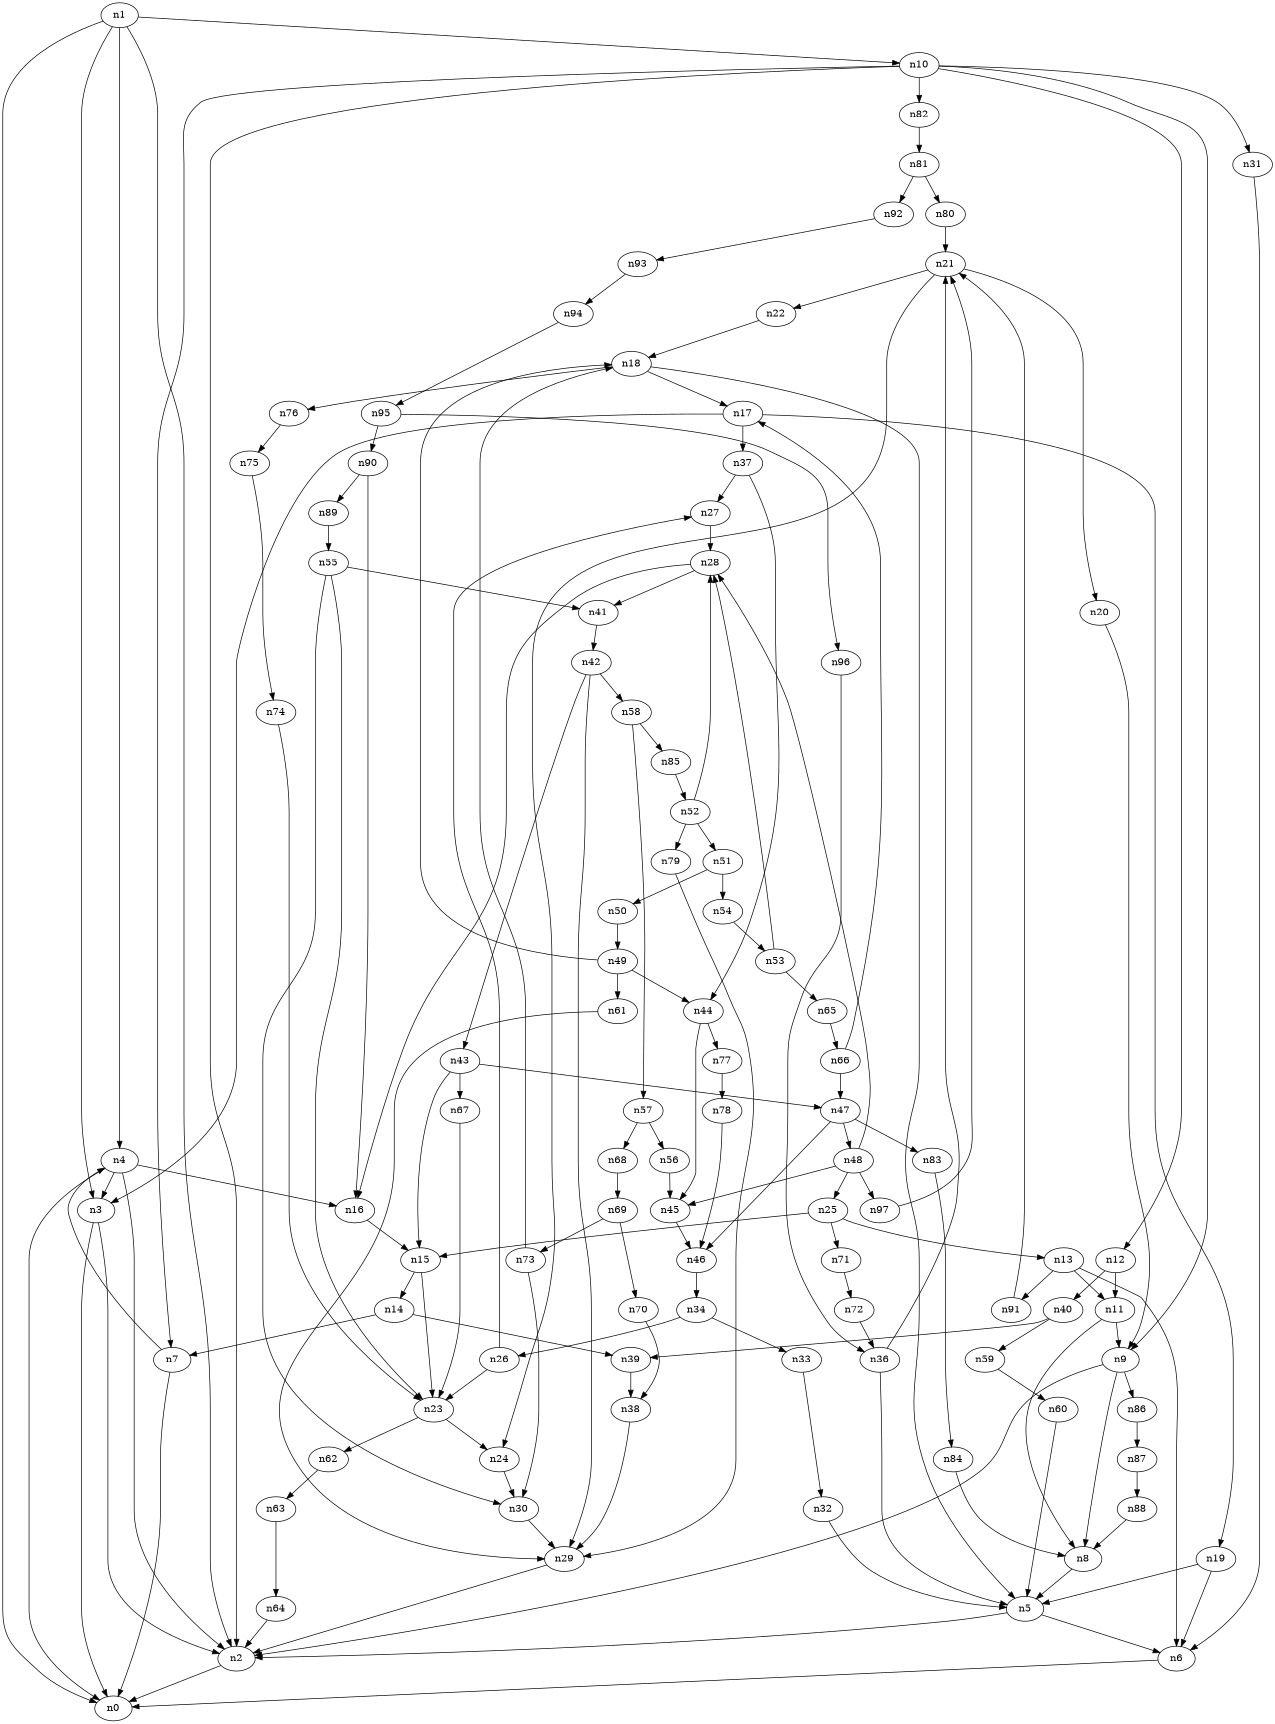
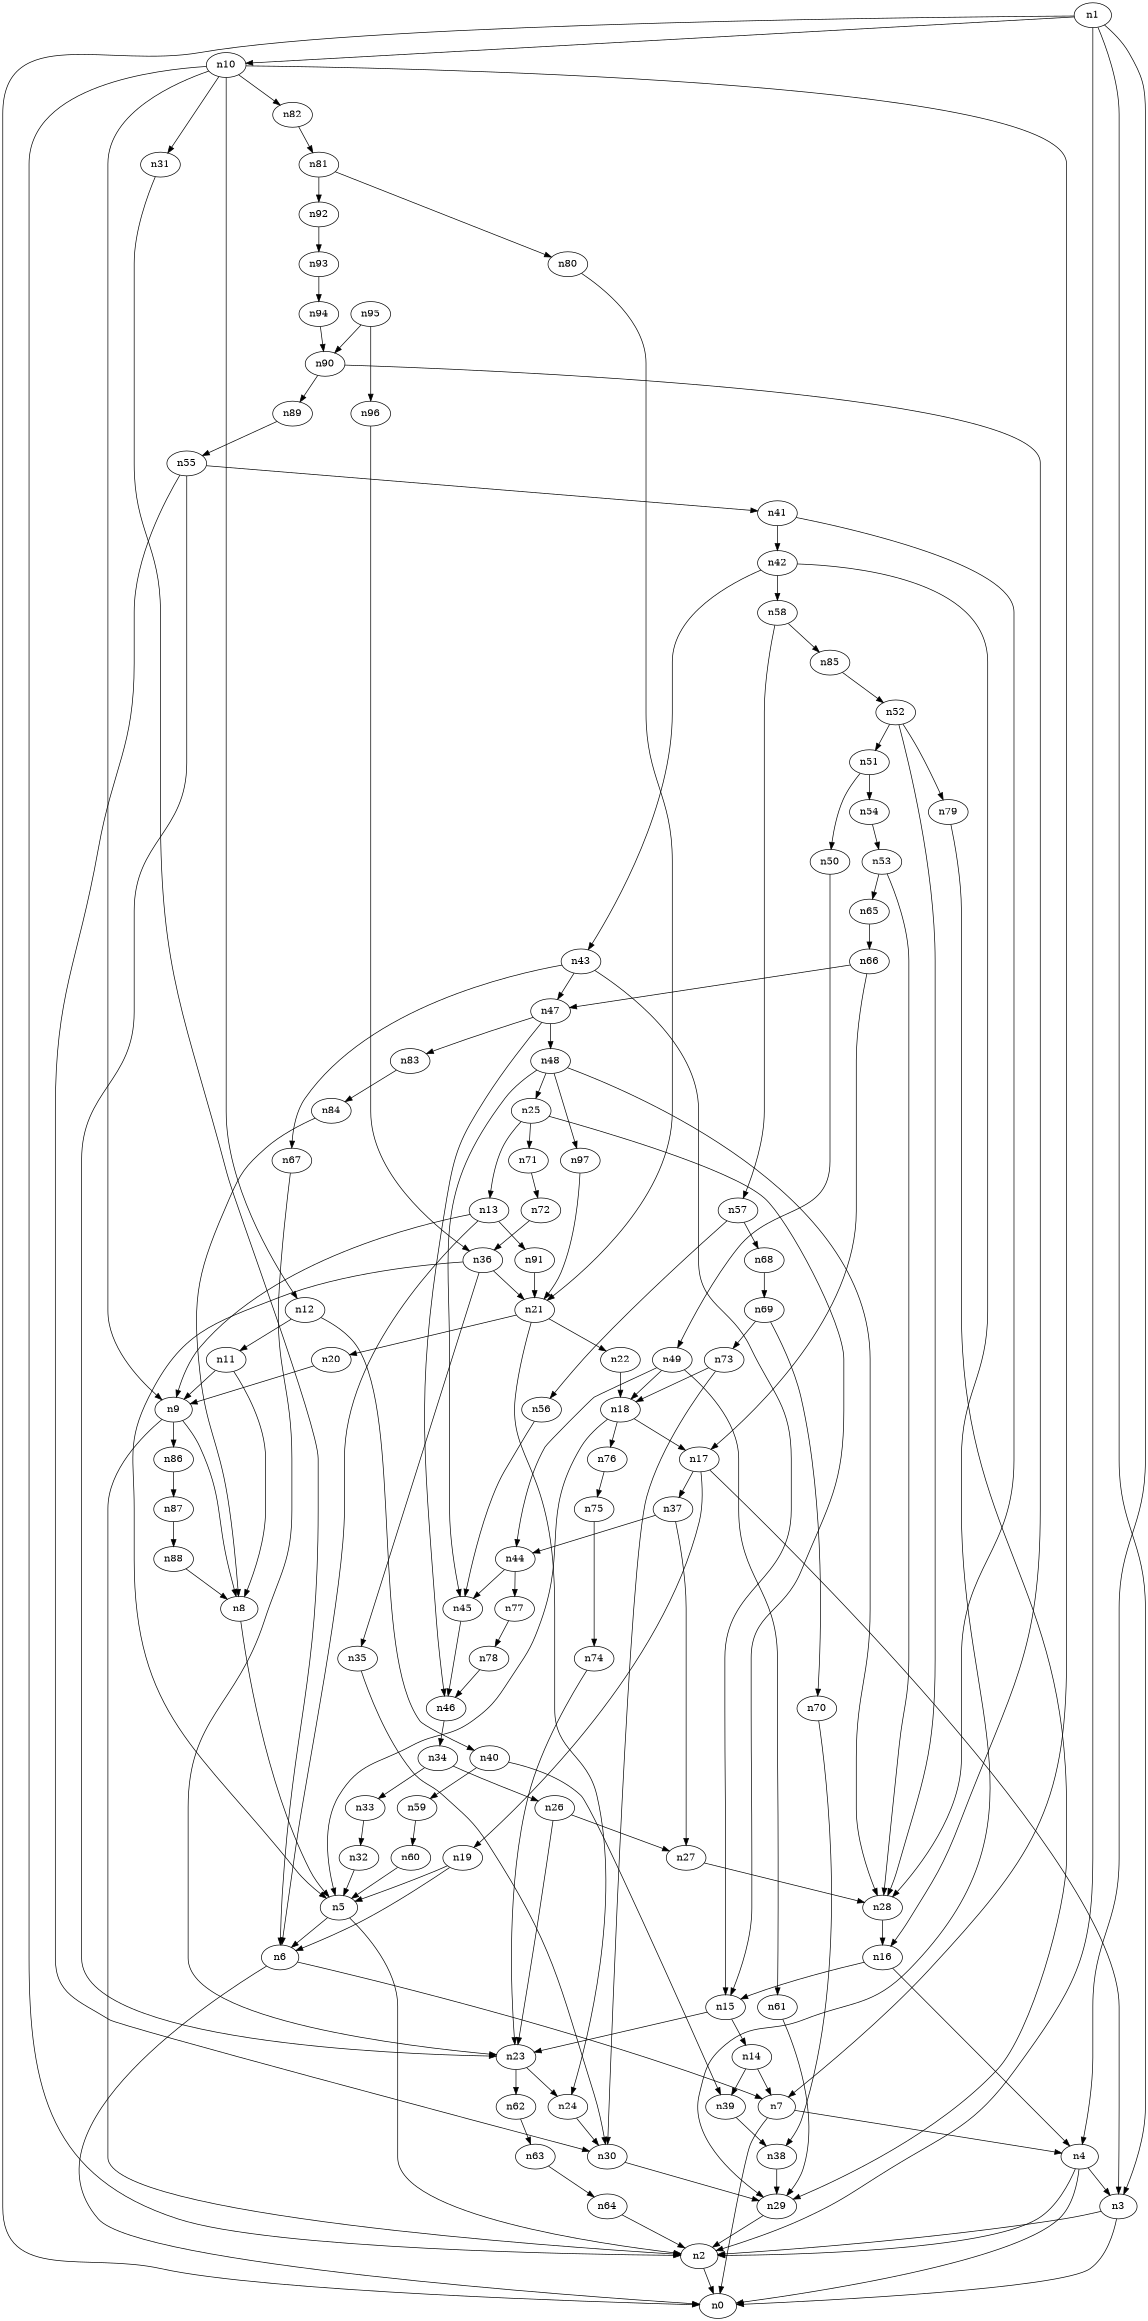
(480, 362) -> (322, 336)
(658, 587) -> (1014, 1142)
(229, 1184) -> (979, 2055)
(1086, 1282) -> (303, 1271)
none -> (358, 1659)
none -> (529, 2022)
